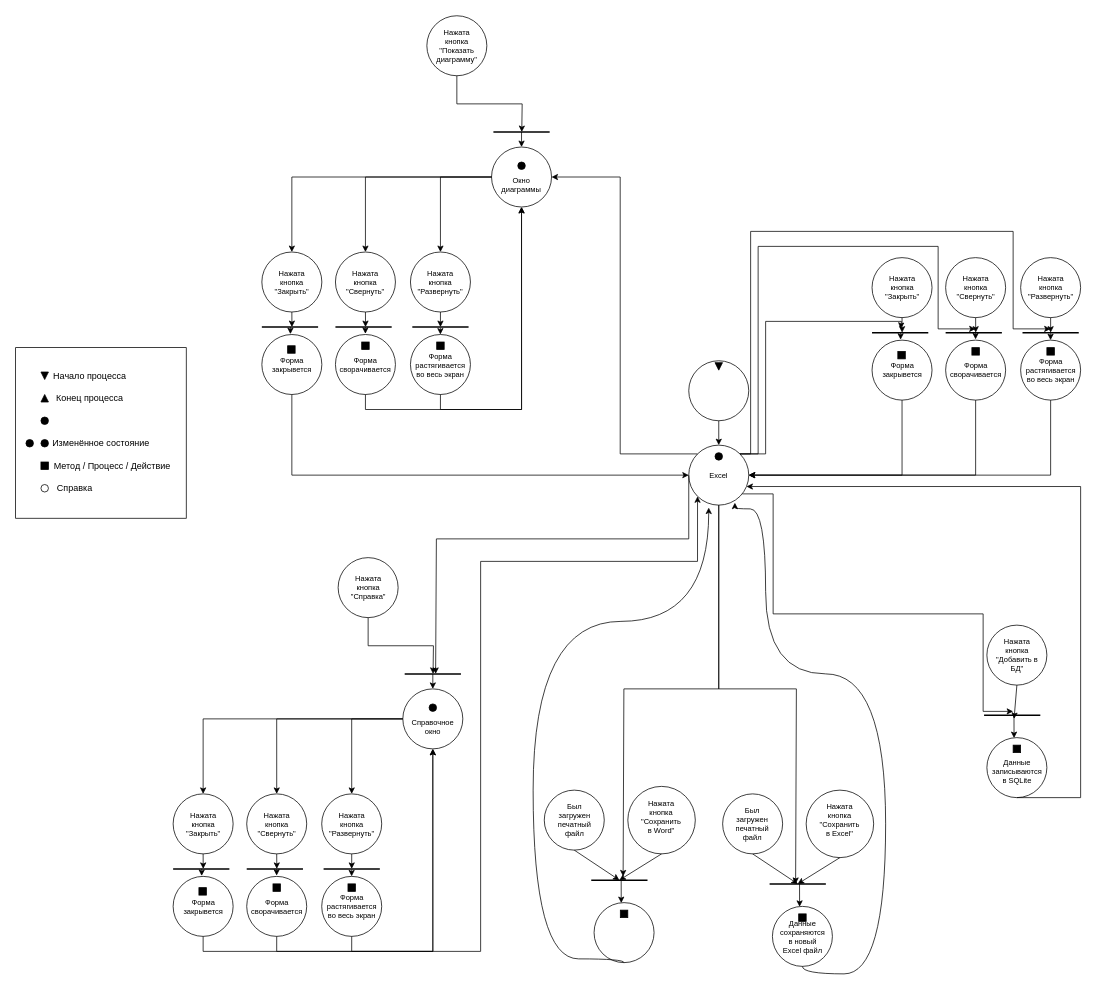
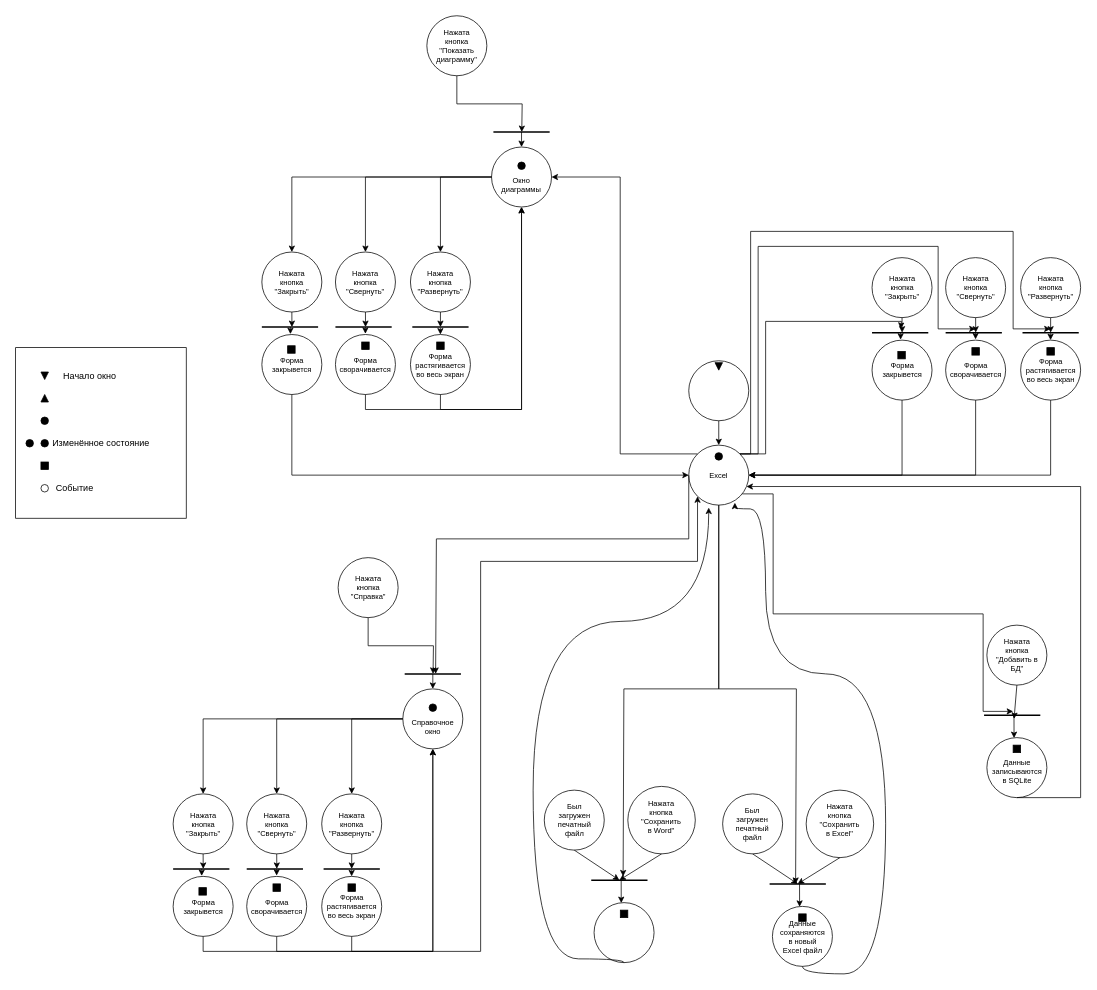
(90, 376) -> (90, 376)
(89, 398) -> none
(112, 466) -> none
(75, 489) -> (75, 489)
